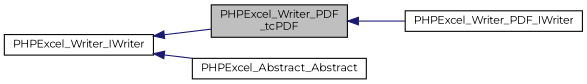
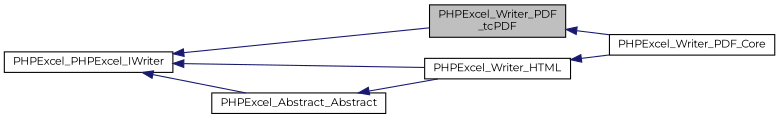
(494, 21) -> (692, 45)
(79, 45) -> (89, 62)
none -> (498, 69)
